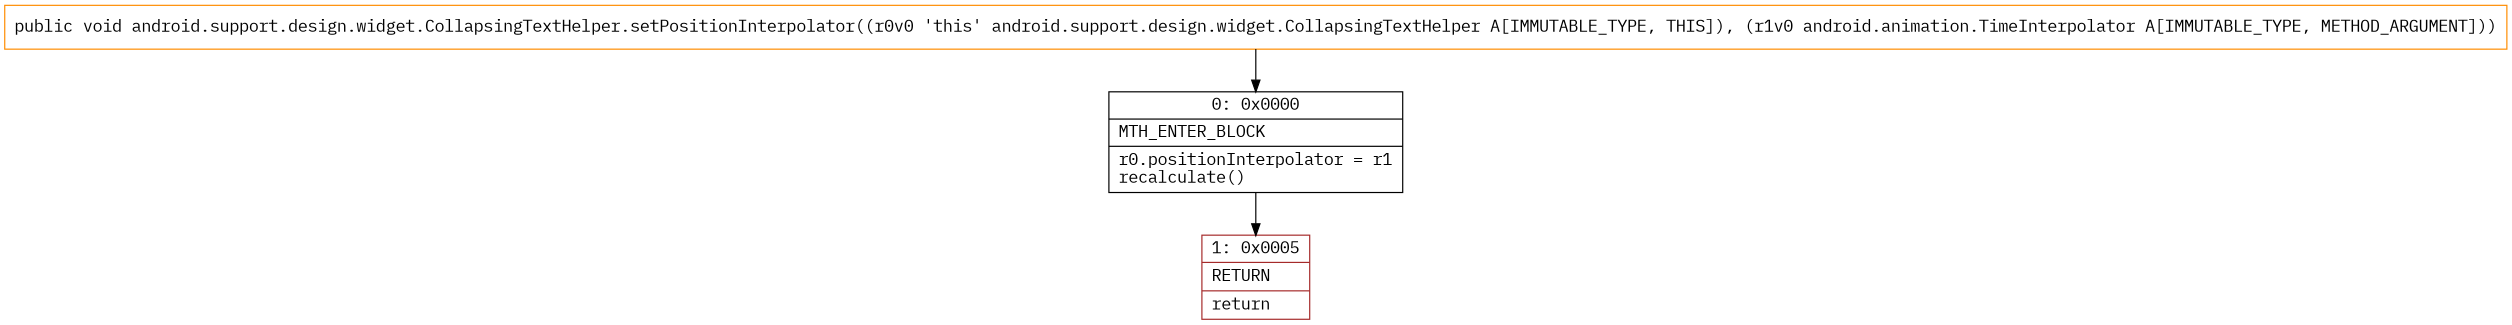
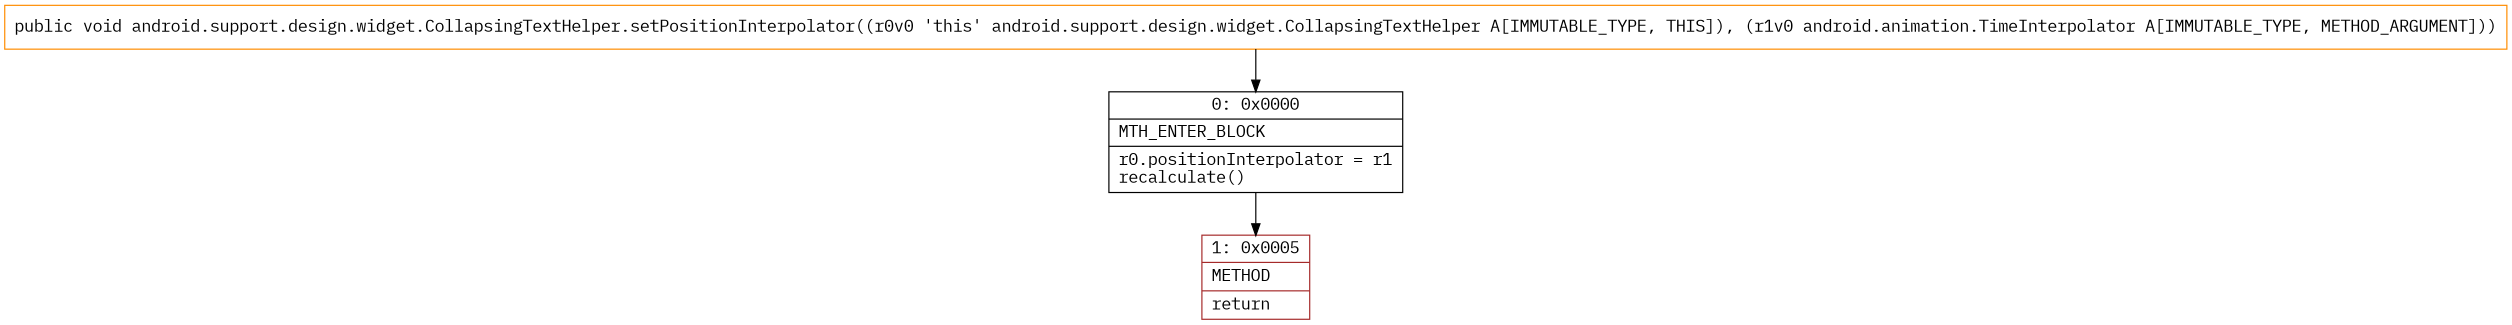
(1241, 276) -> (1241, 276)
